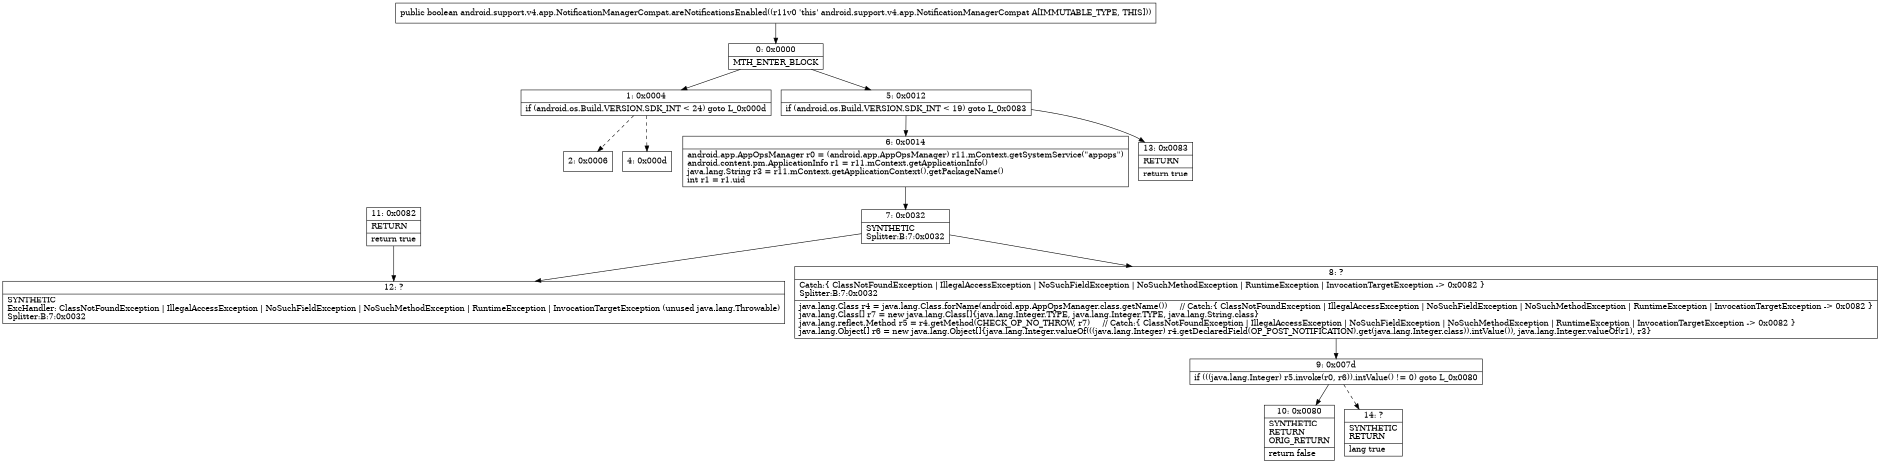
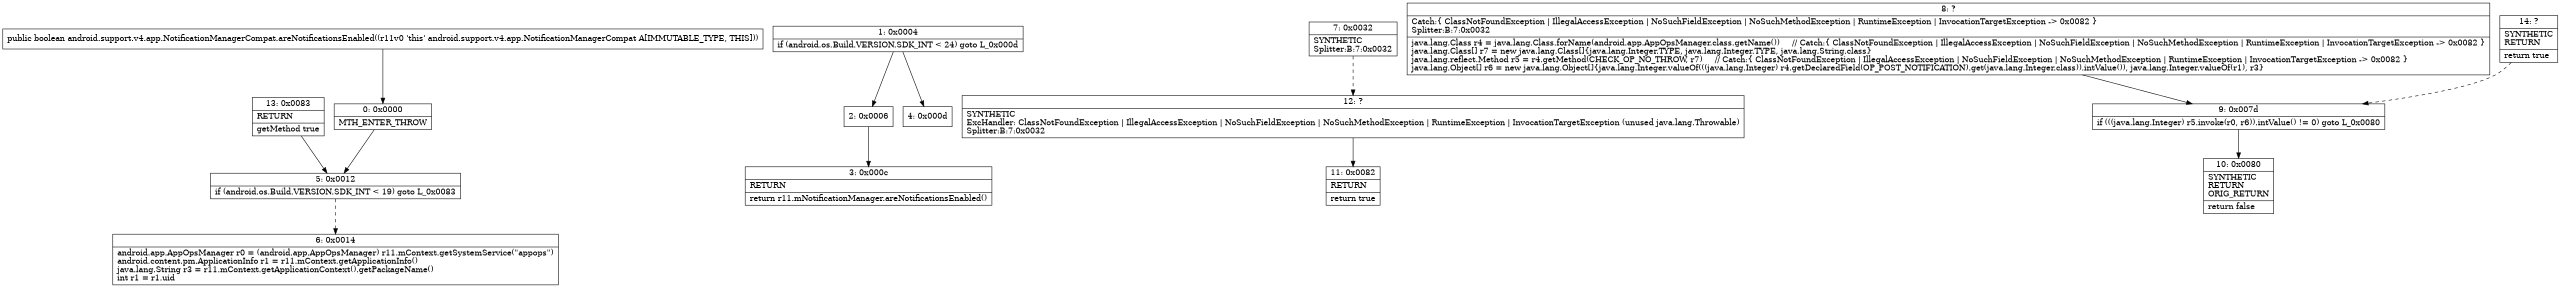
(776, 63) -> (383, 123)
(714, 79) -> none
(1087, 120) -> (313, 152)
(906, 123) -> (336, 214)
(618, 131) -> (884, 77)
(647, 131) -> (912, 77)
(1166, 174) -> (288, 129)
none -> (869, 186)
(906, 195) -> none
(1038, 250) -> none
(701, 257) -> (1353, 73)
(394, 261) -> (1353, 149)
(1350, 395) -> (2443, 91)
(1367, 449) -> (2527, 56)
